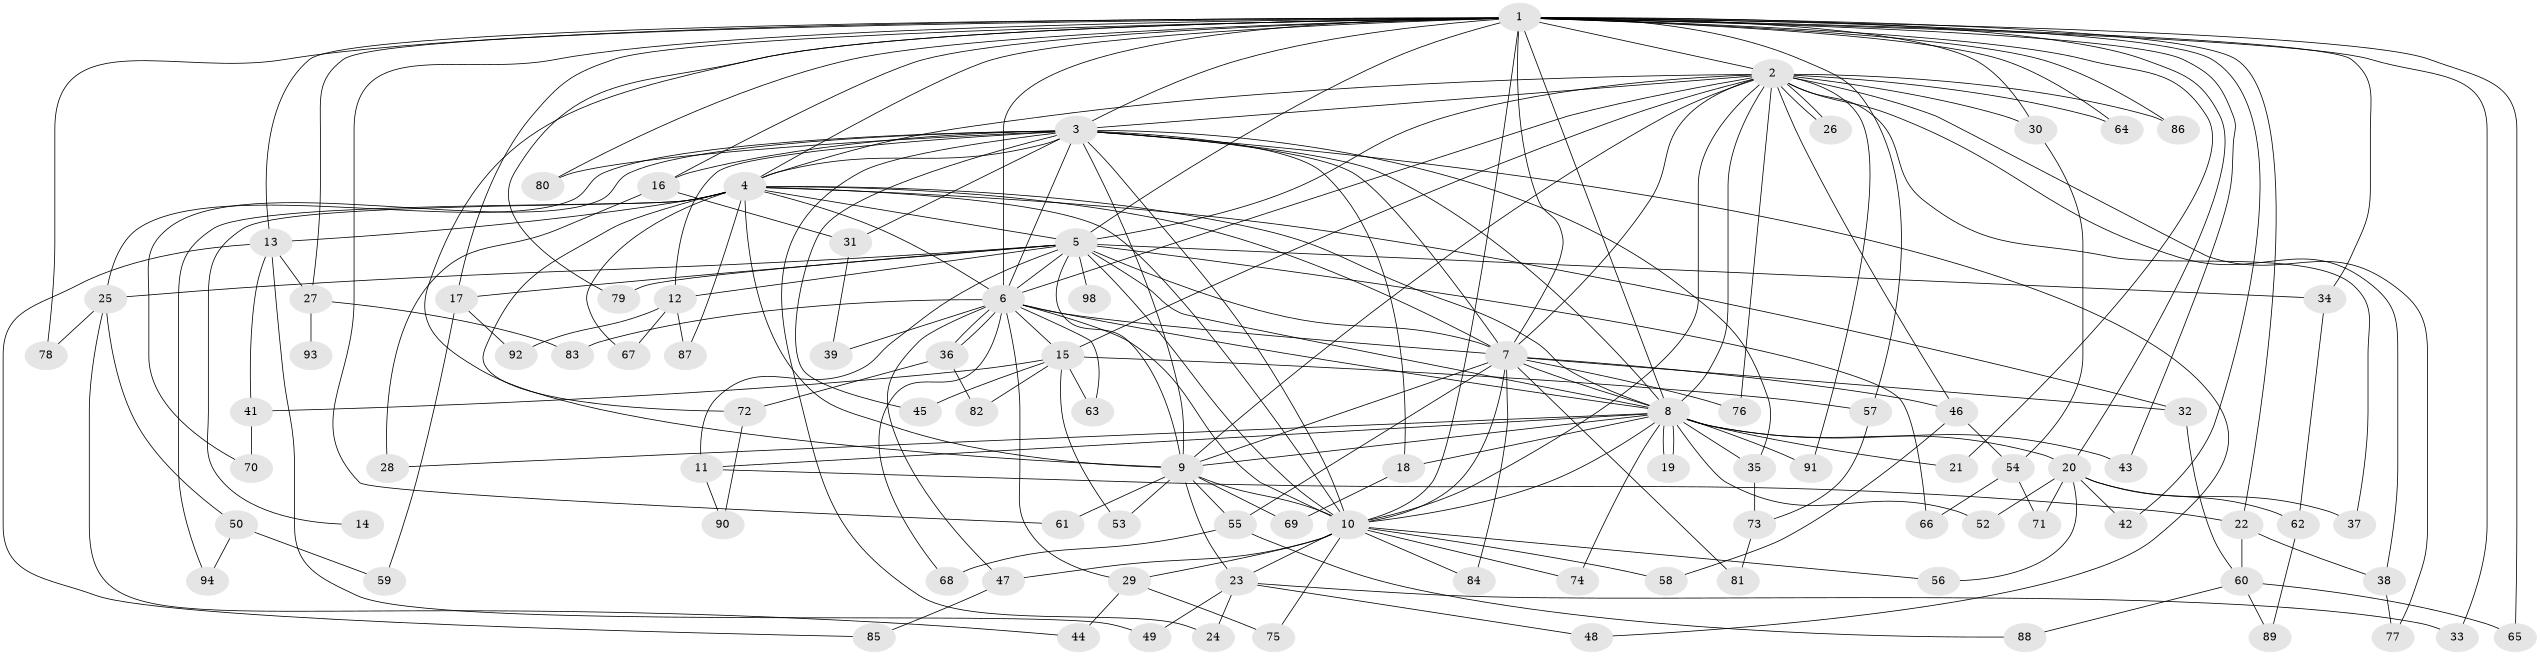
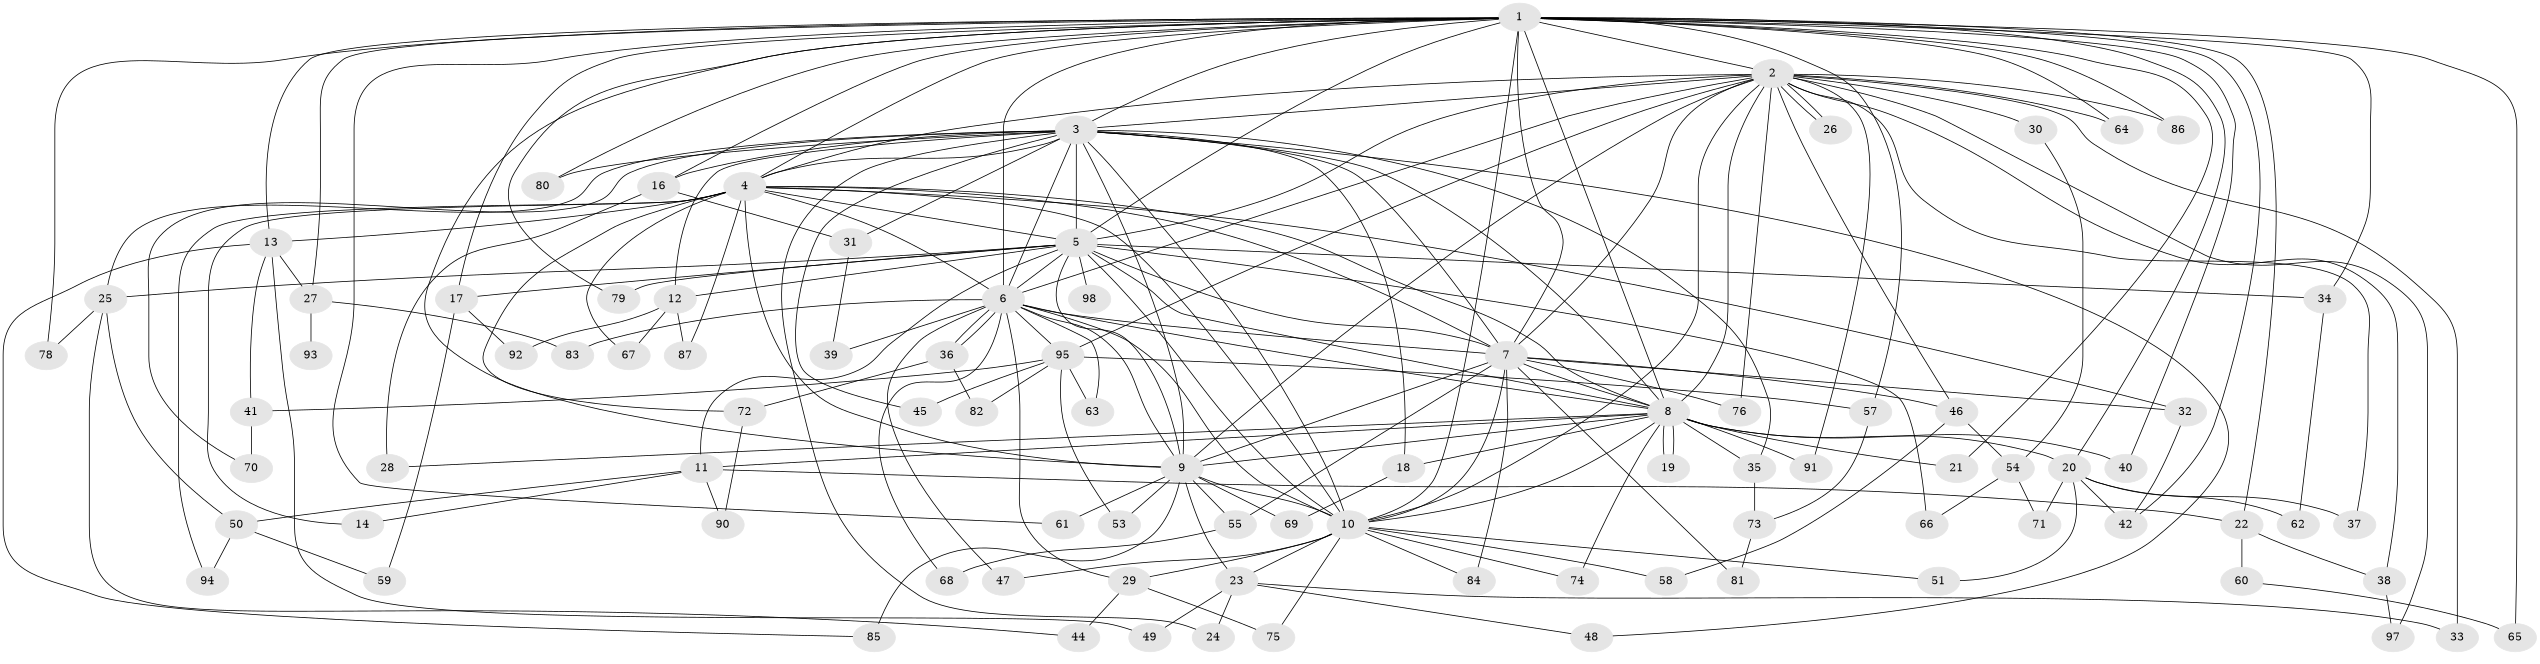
(1799, 27) -> none
(2389, 64) -> (2252, 206)
none -> (1076, 186)
none -> (1117, 352)
(1063, 356) -> (1063, 356)
(2126, 468) -> (2126, 468)
none -> (501, 491)
none -> (547, 494)
(2202, 504) -> (2161, 470)
(1983, 525) -> none
(1939, 581) -> (1939, 581)
(940, 610) -> (1013, 551)
(2025, 638) -> none
(2270, 638) -> none
(2393, 638) -> (2393, 638)
